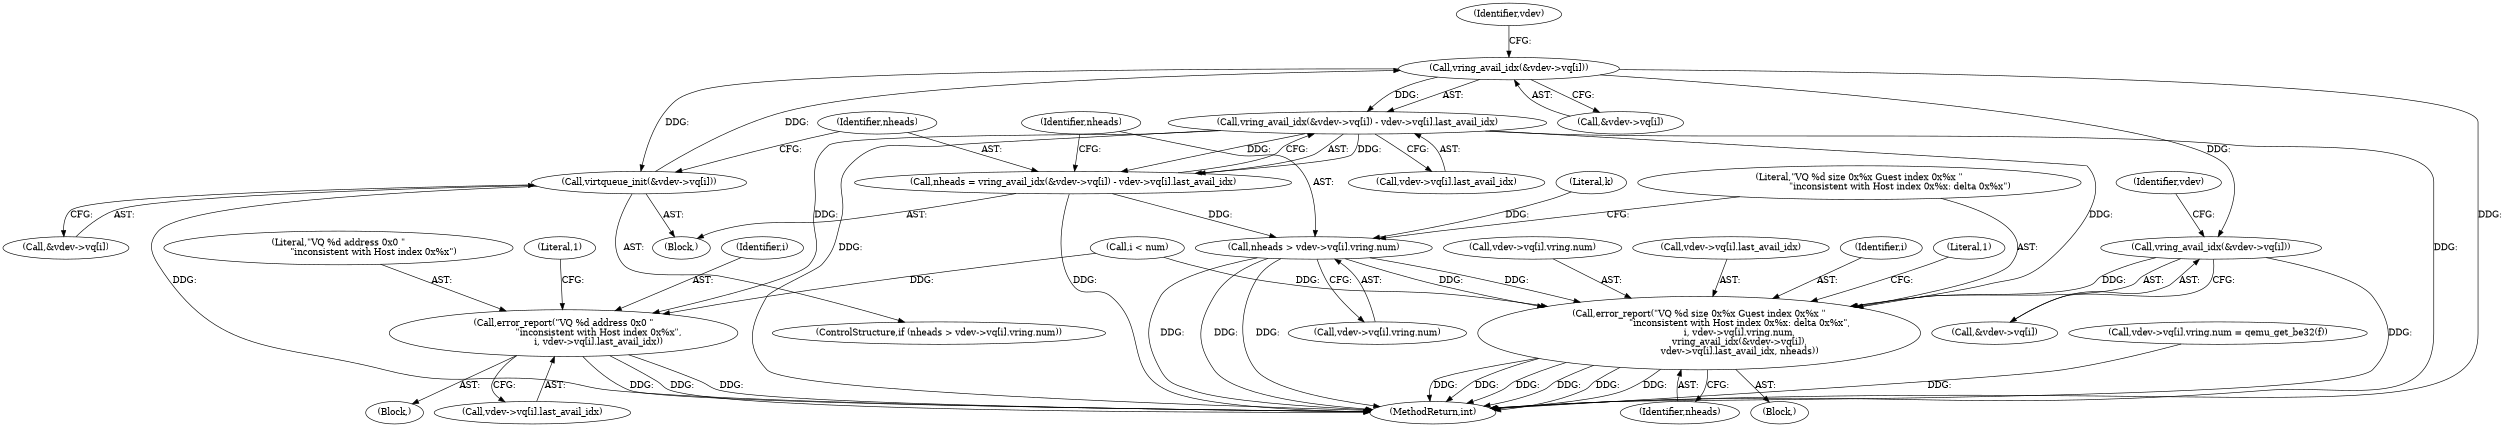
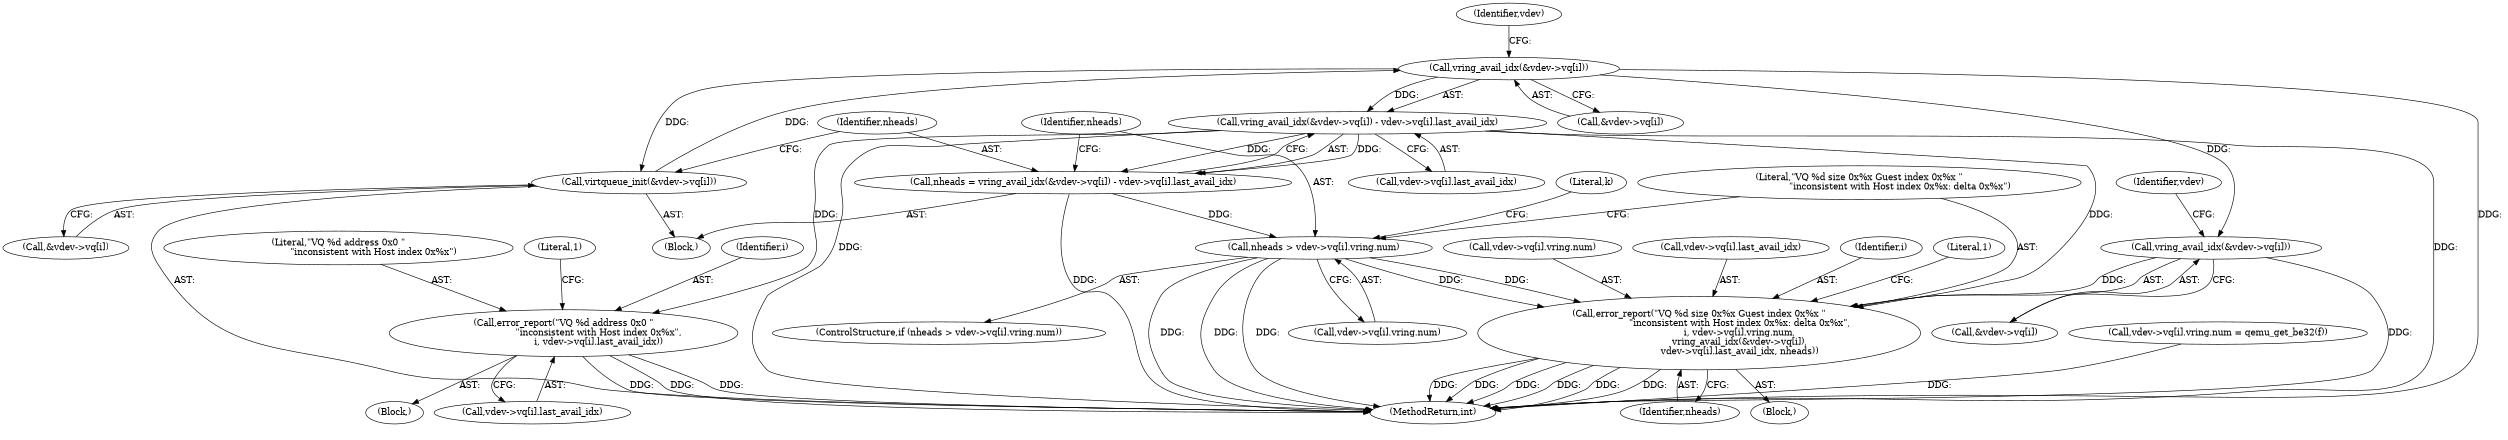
(1519, 215) -> (1519, 215)
(1137, 248) -> none
(725, 277) -> (1116, 277)
(186, 281) -> (186, 281)
